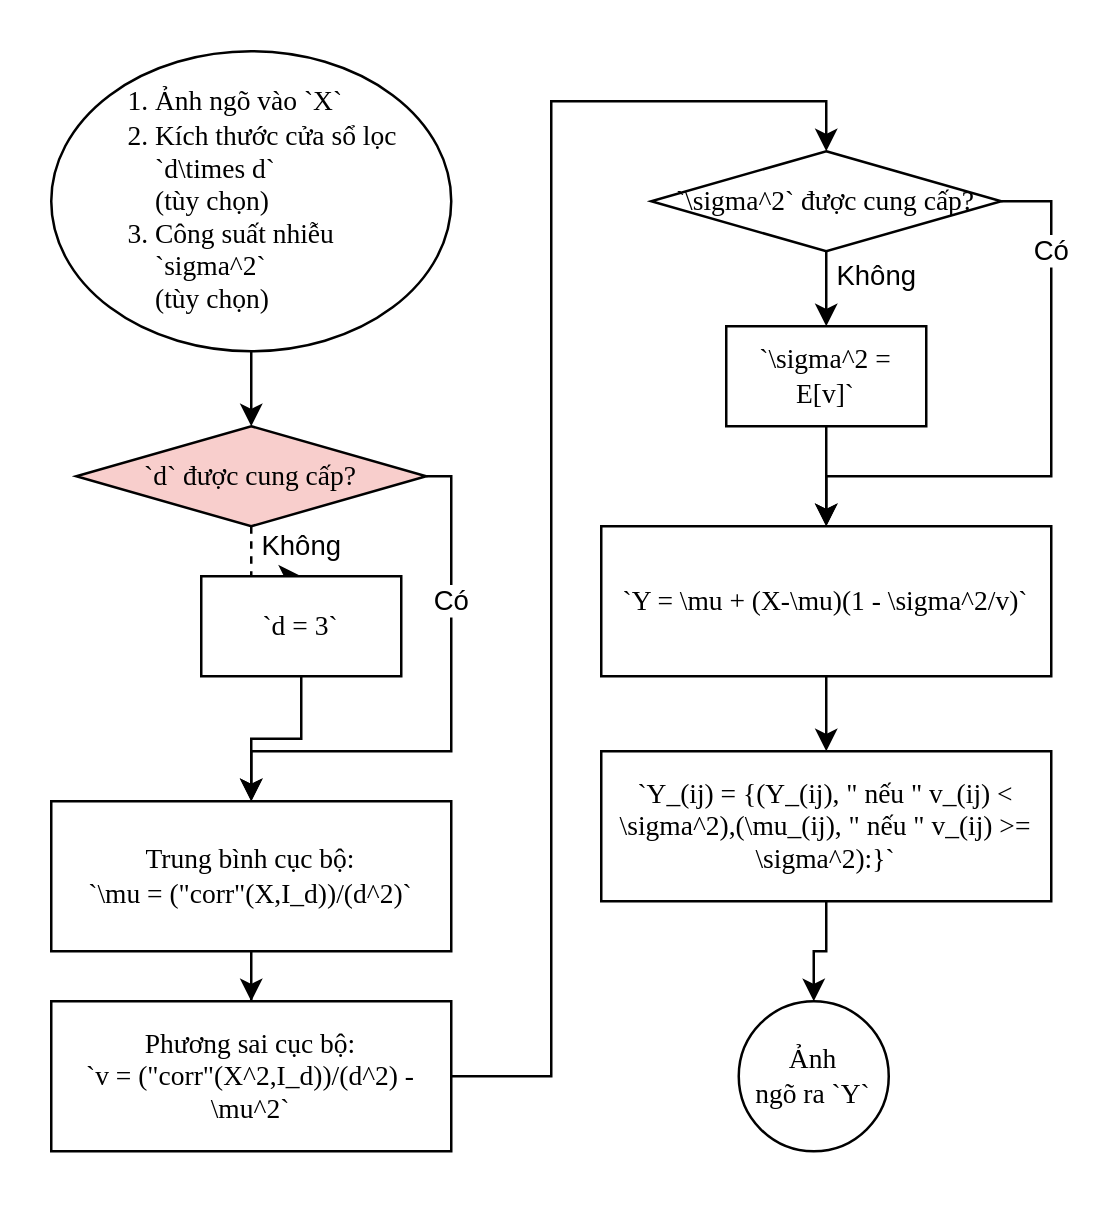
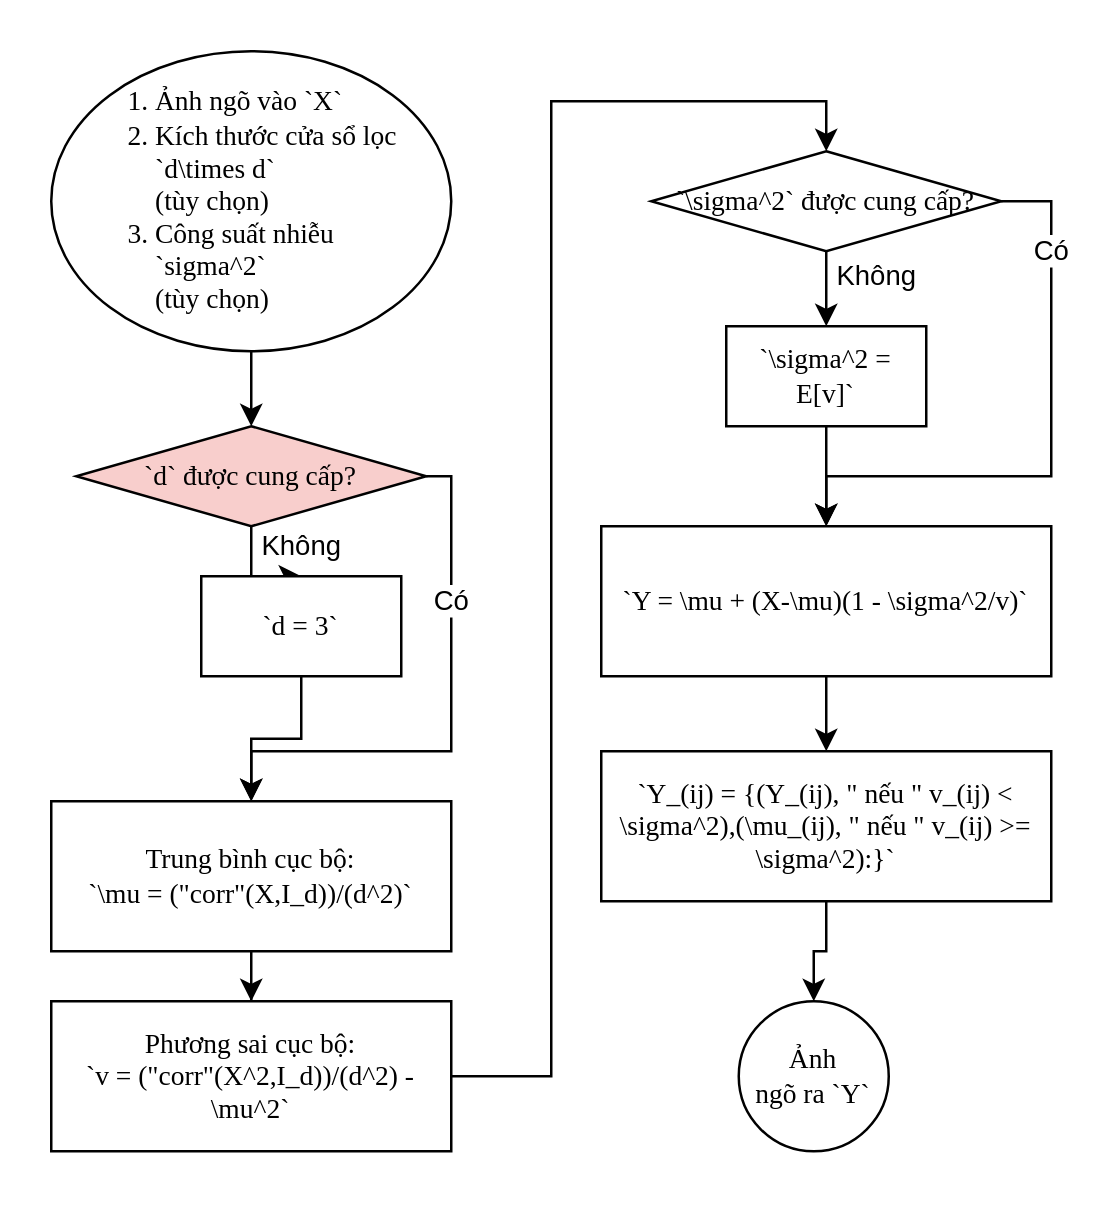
(251, 552) -> (251, 552)
